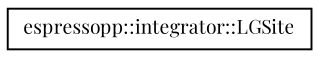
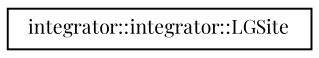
(160, 29) -> (160, 29)
